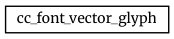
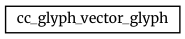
(87, 20) -> (93, 20)
